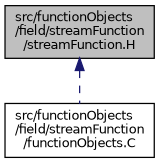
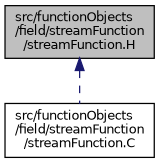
(80, 130) -> (80, 130)
